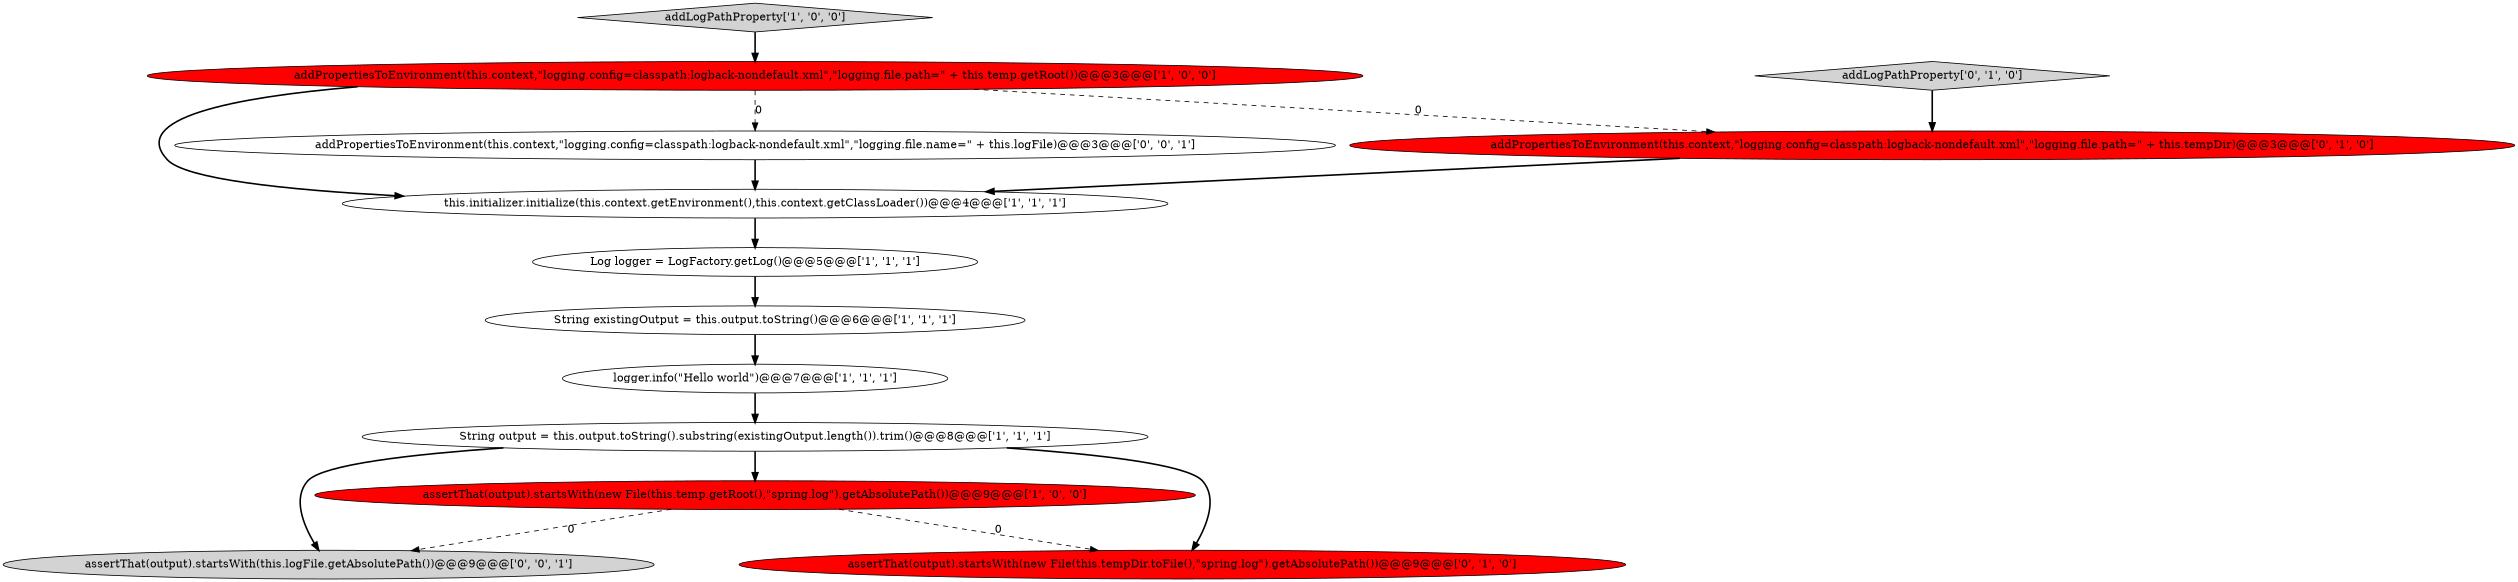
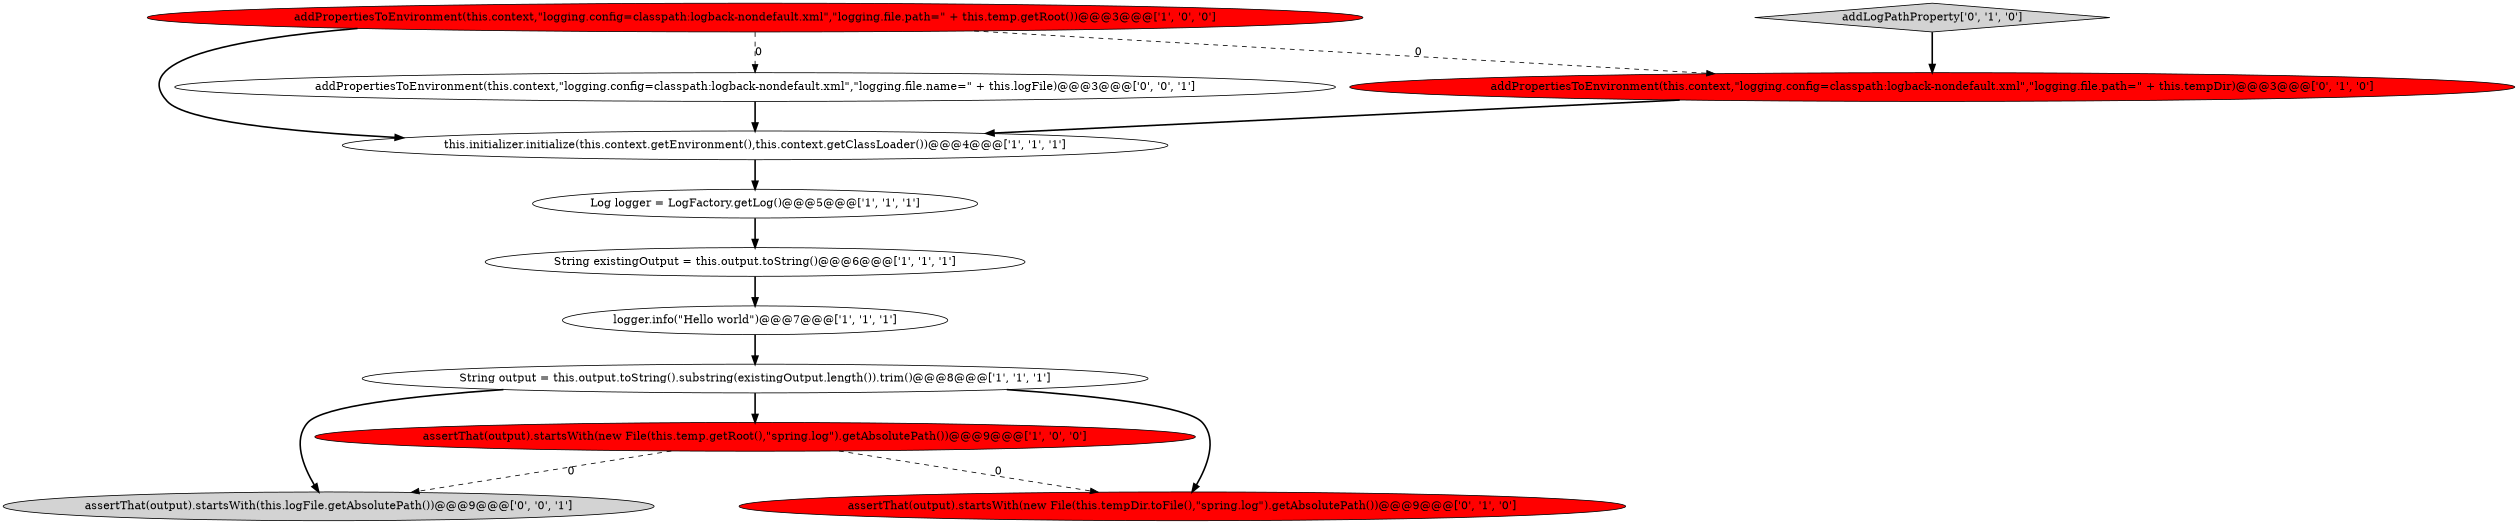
(755, 18) -> none
